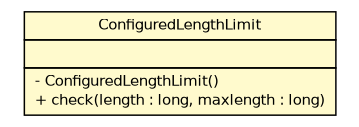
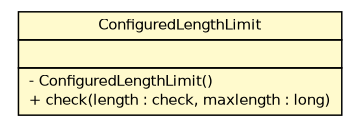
(180, 100) -> (180, 100)
